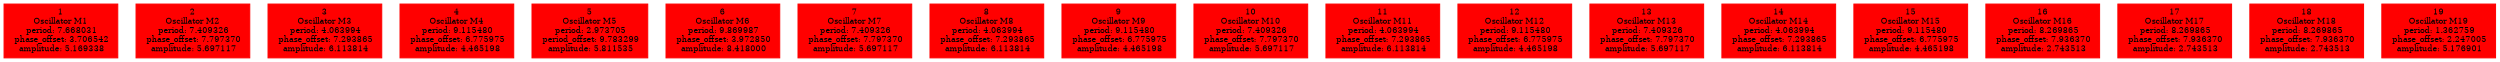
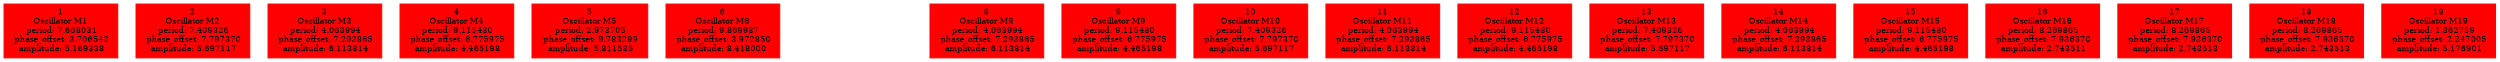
(855, 31) -> none
(590, 40) -> (590, 40)
(2043, 49) -> (2043, 49)
